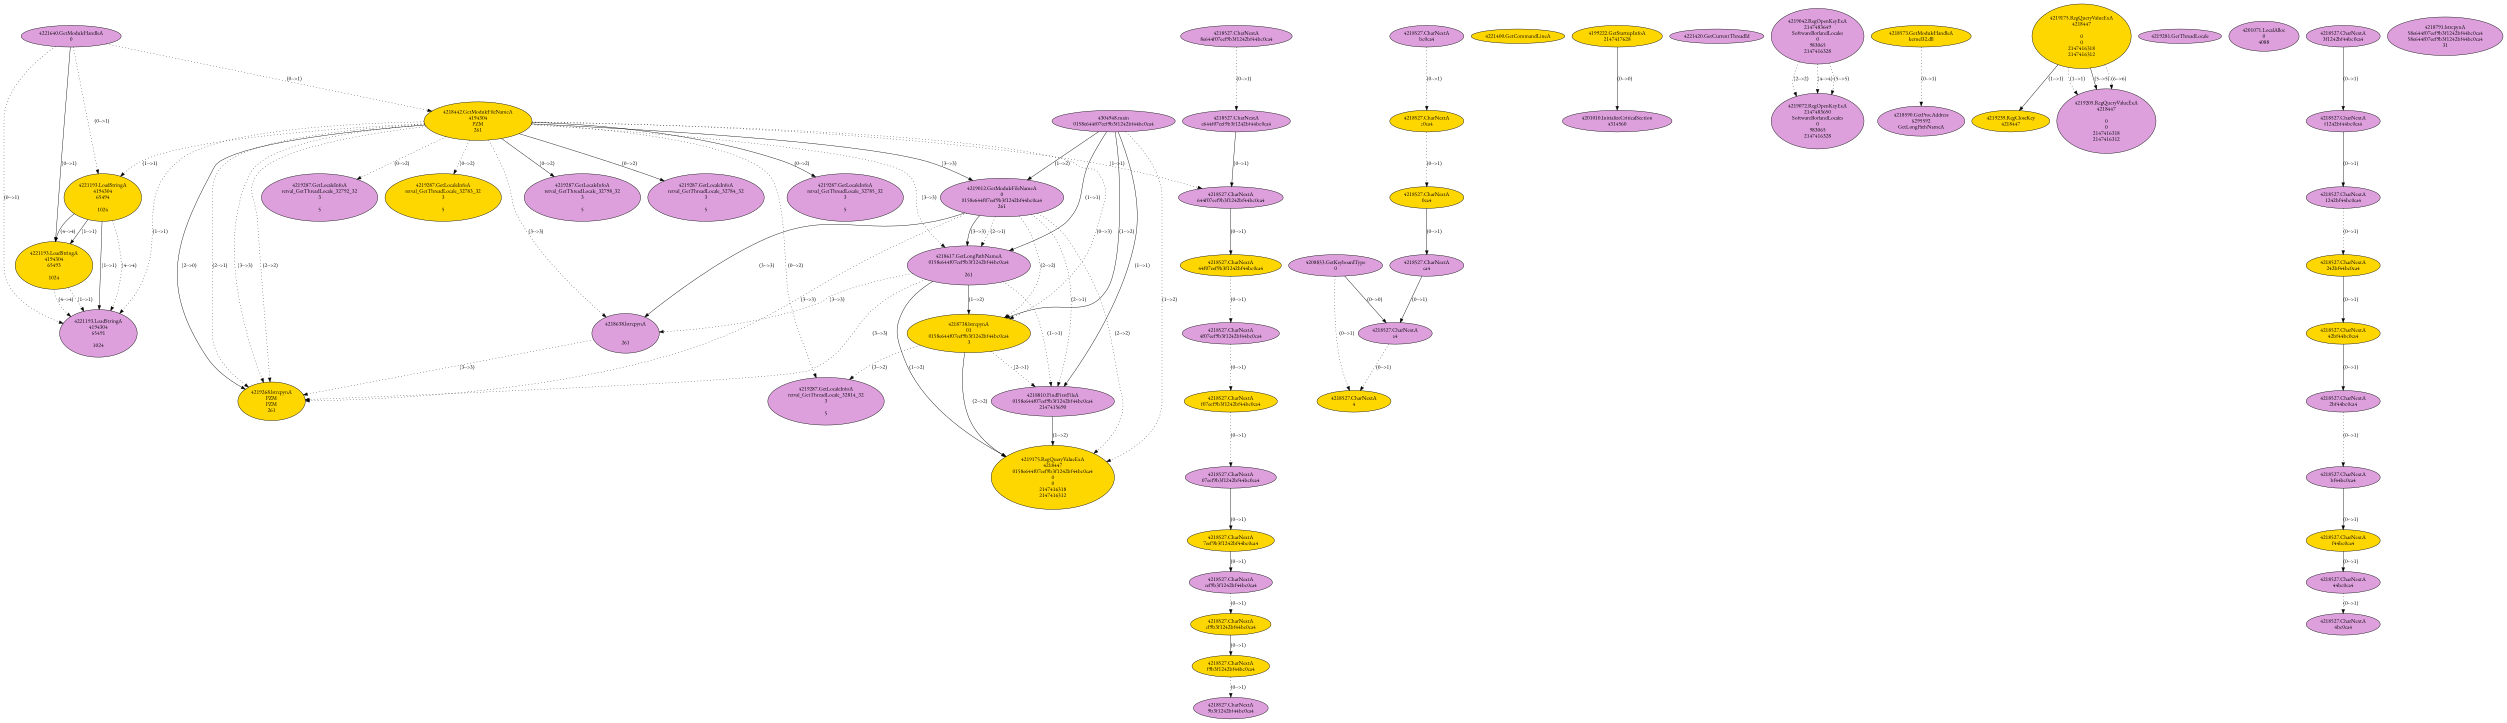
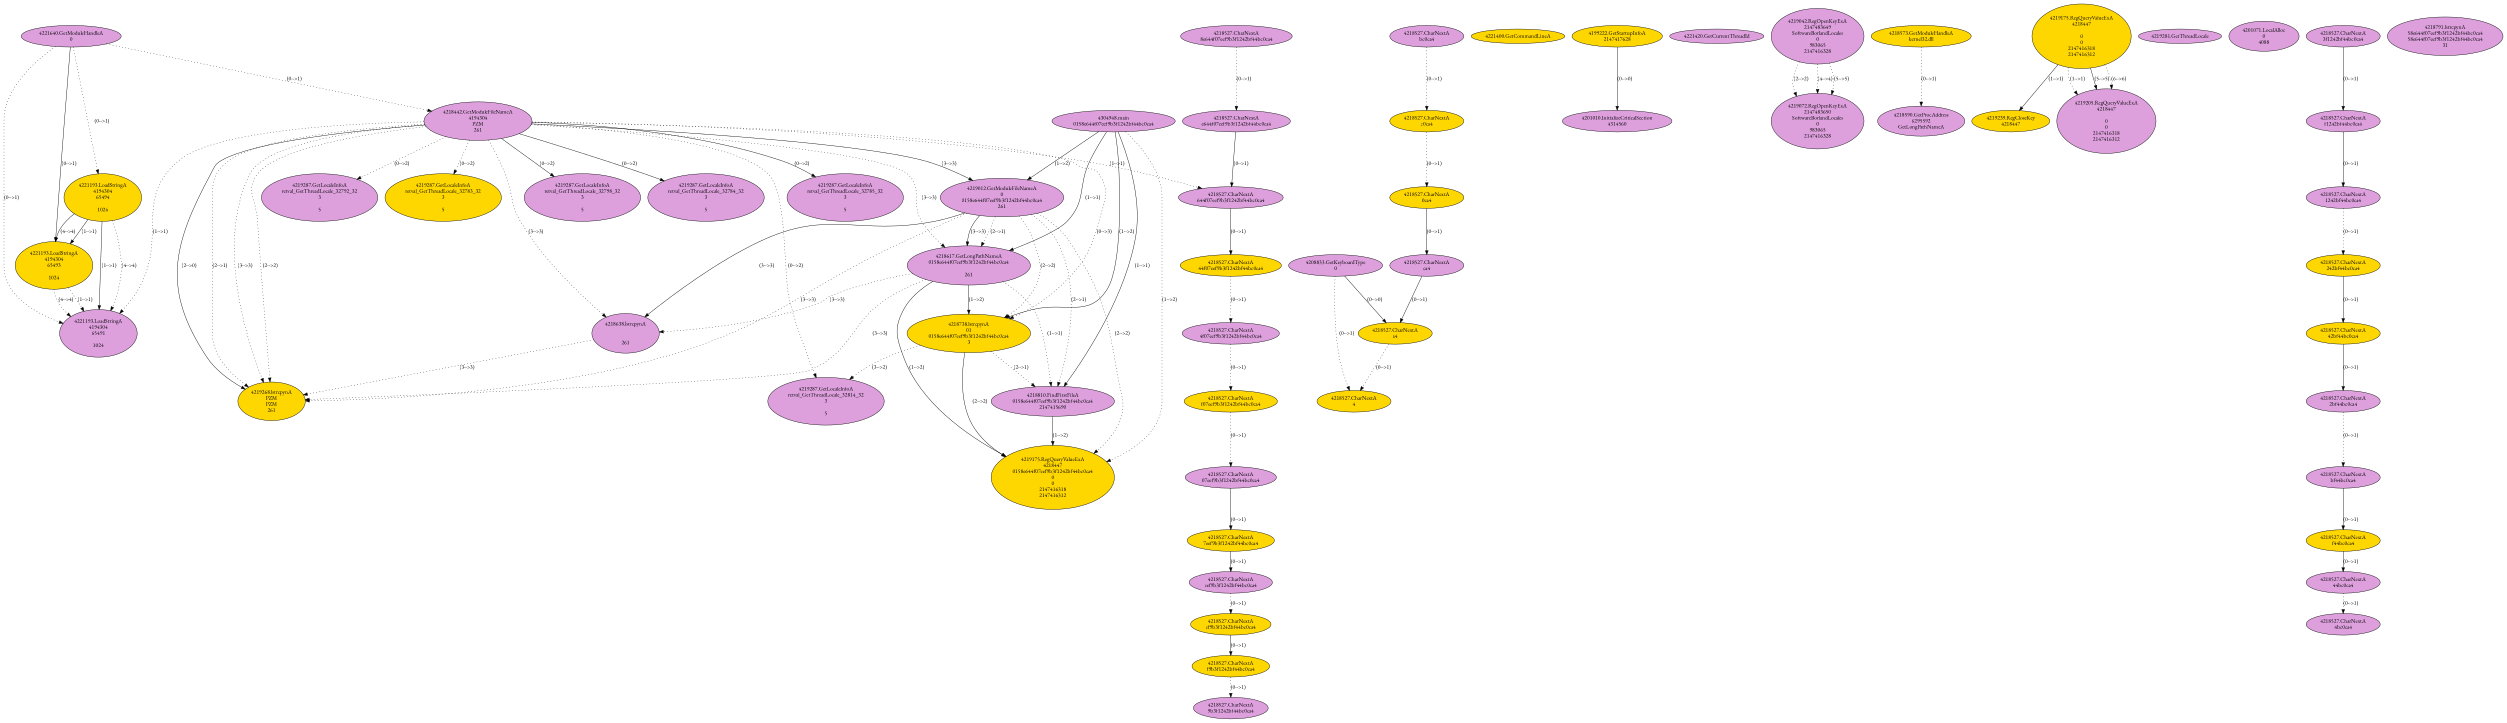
(478, 121) -> (478, 121)
(271, 135) -> none
(1395, 333) -> (1395, 333)
